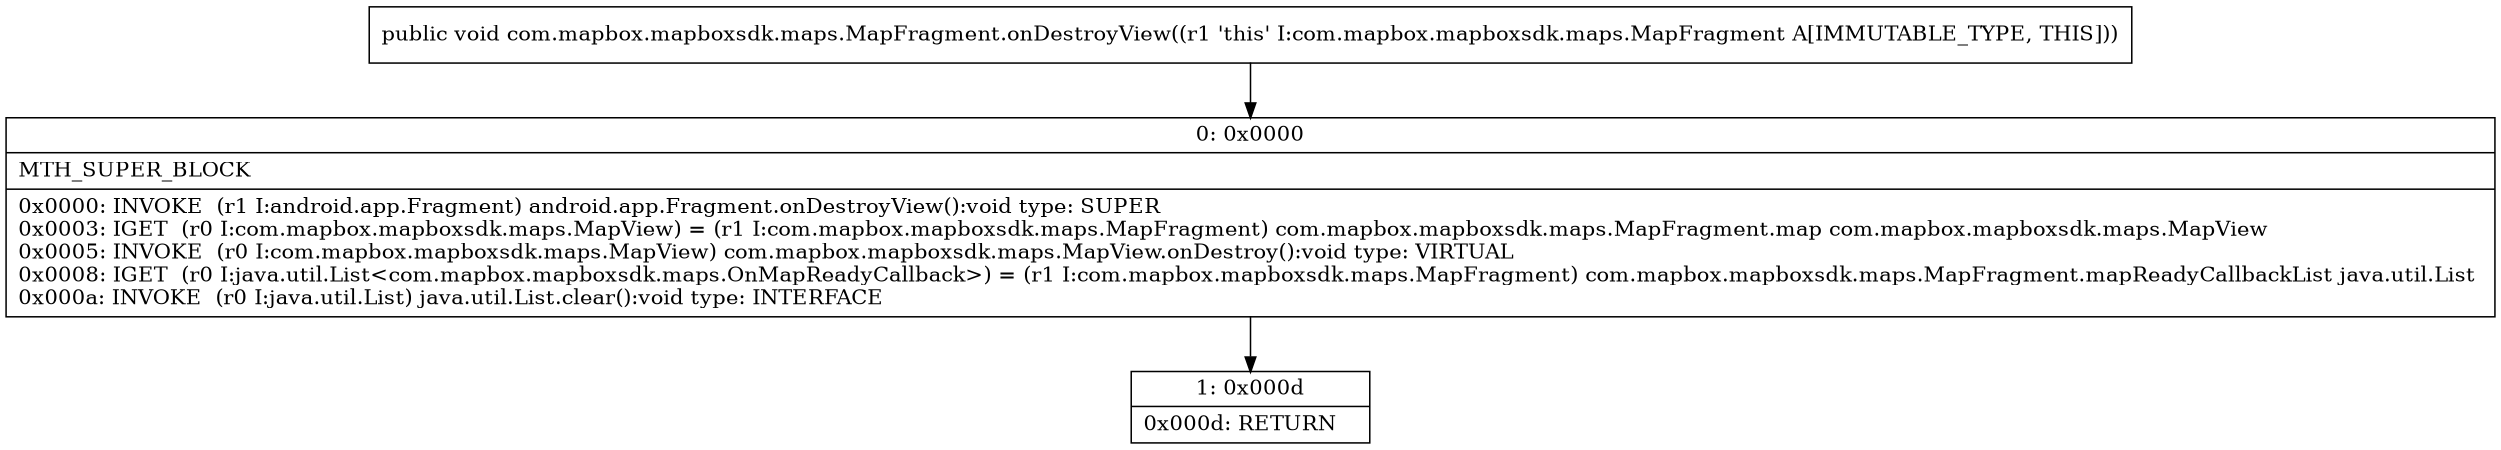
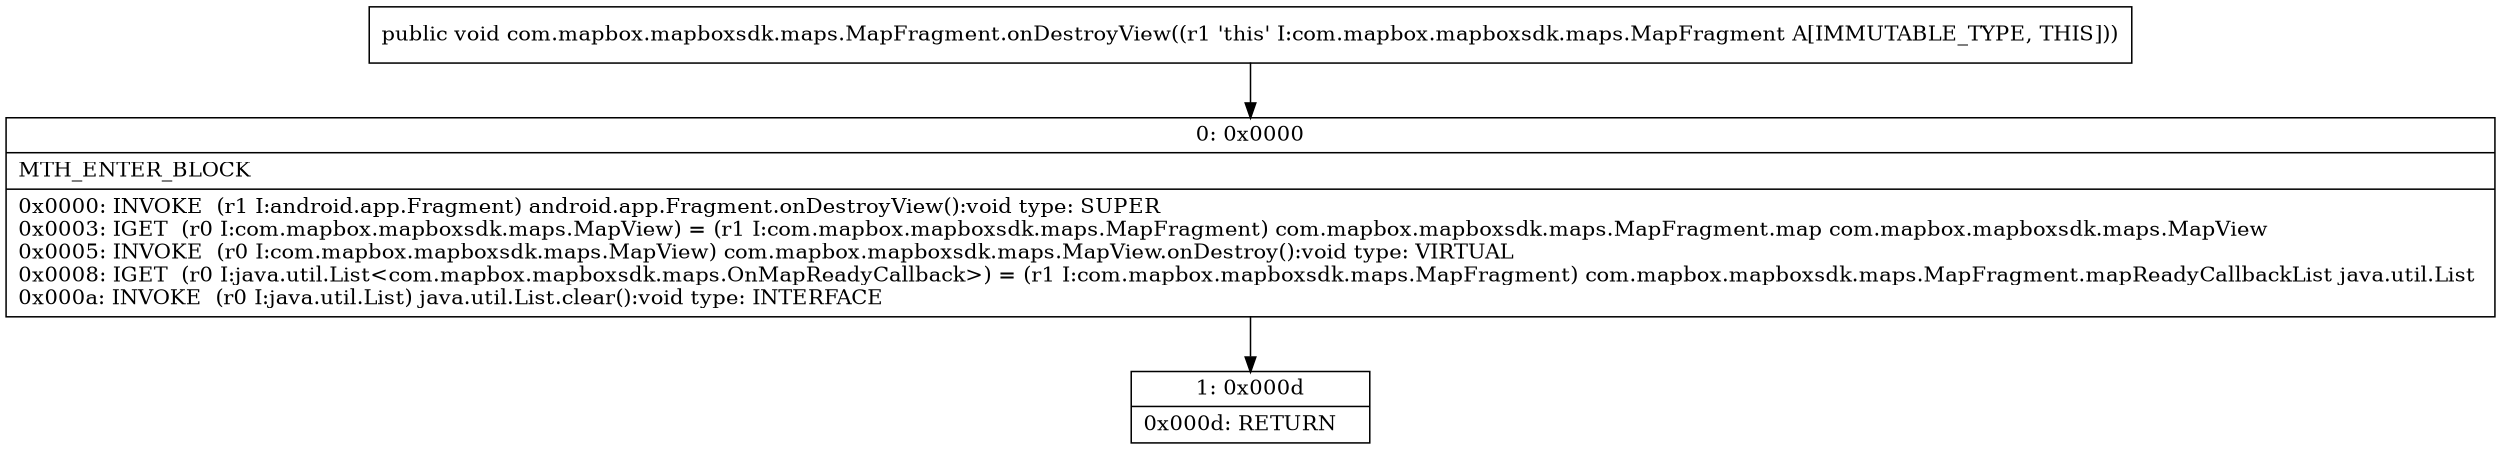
(135, 170) -> (135, 170)
